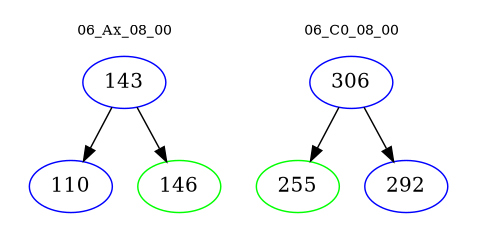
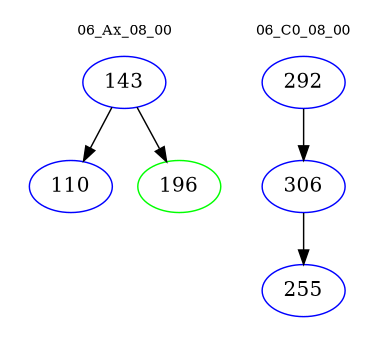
(375, 128) -> (304, 127)
(179, 187) -> (179, 187)
(298, 187) -> (304, 291)
